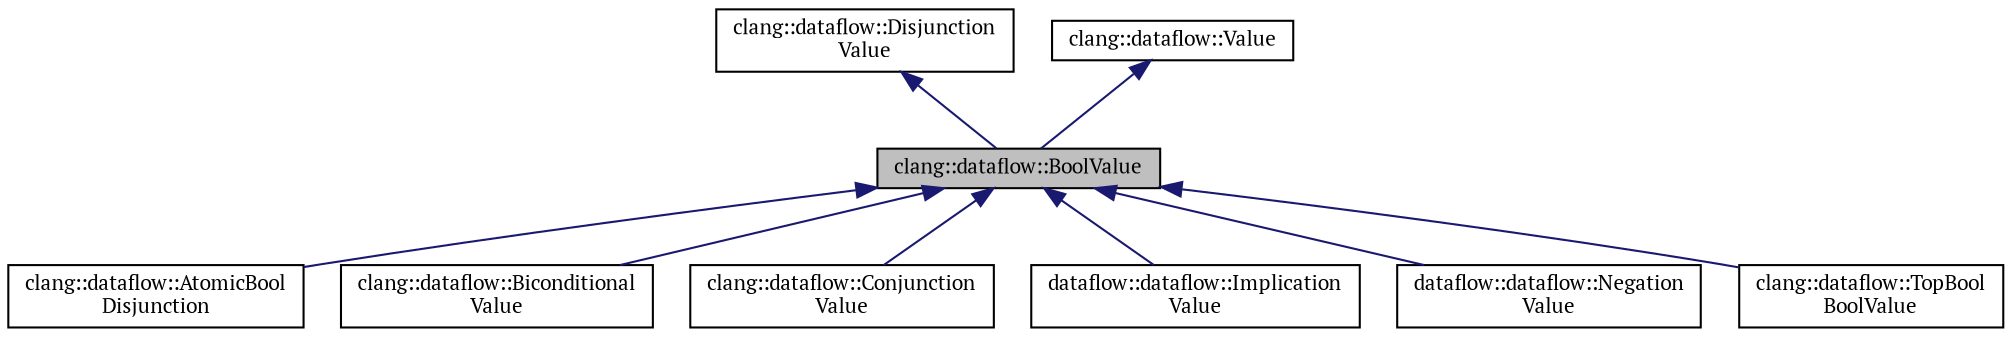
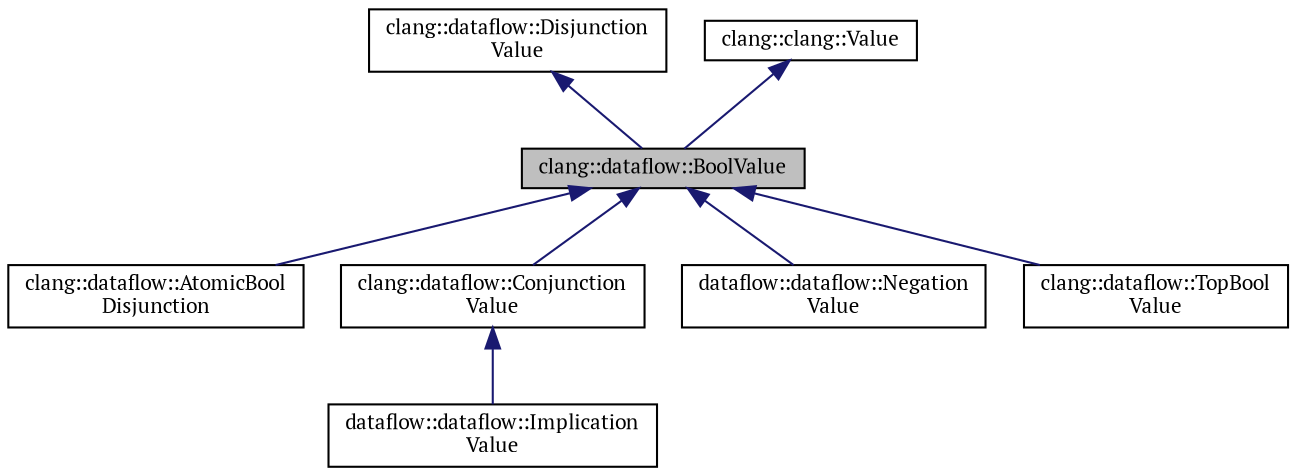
(1173, 41) -> (811, 41)
(1108, 233) -> (493, 377)
(497, 296) -> none
(1871, 296) -> (1156, 296)
